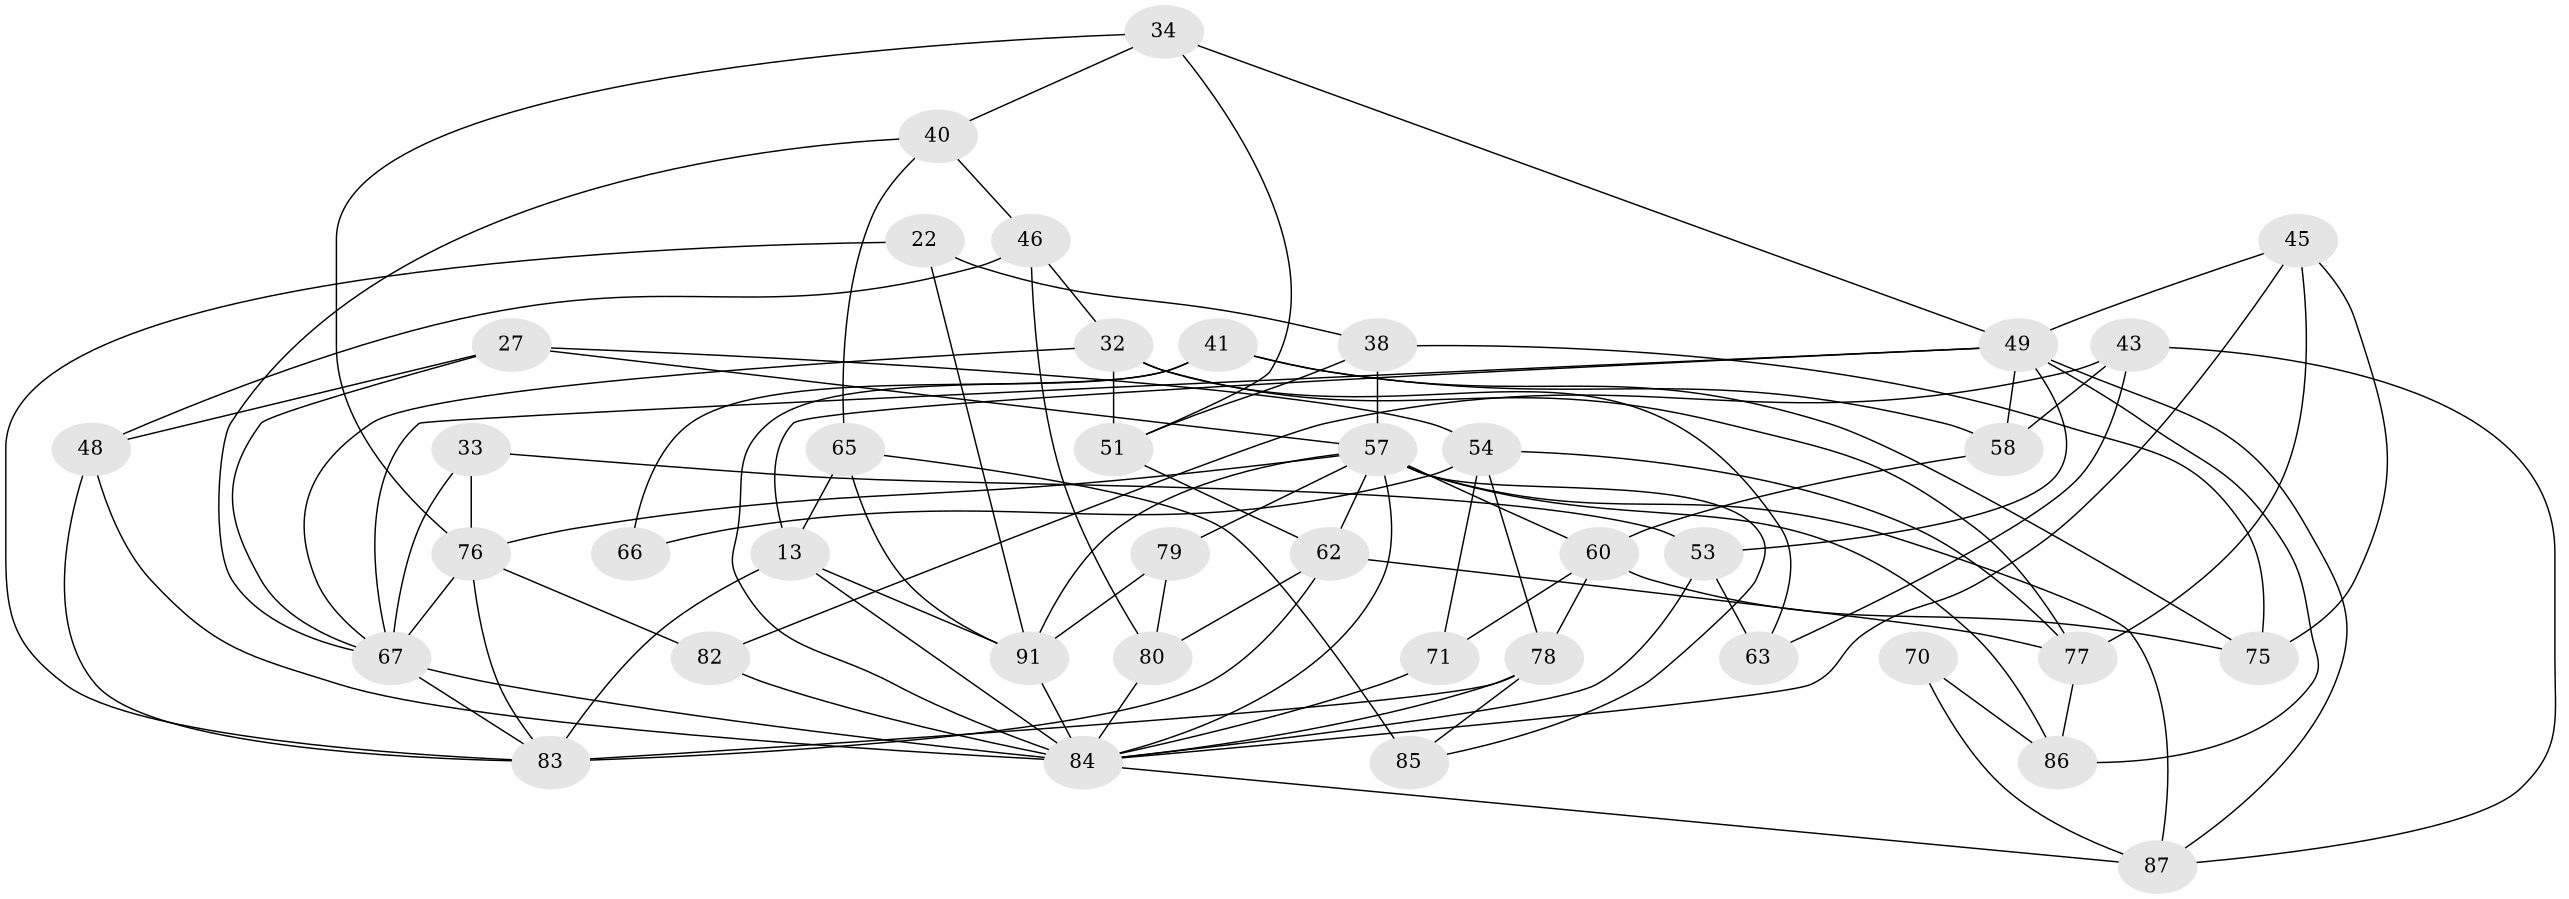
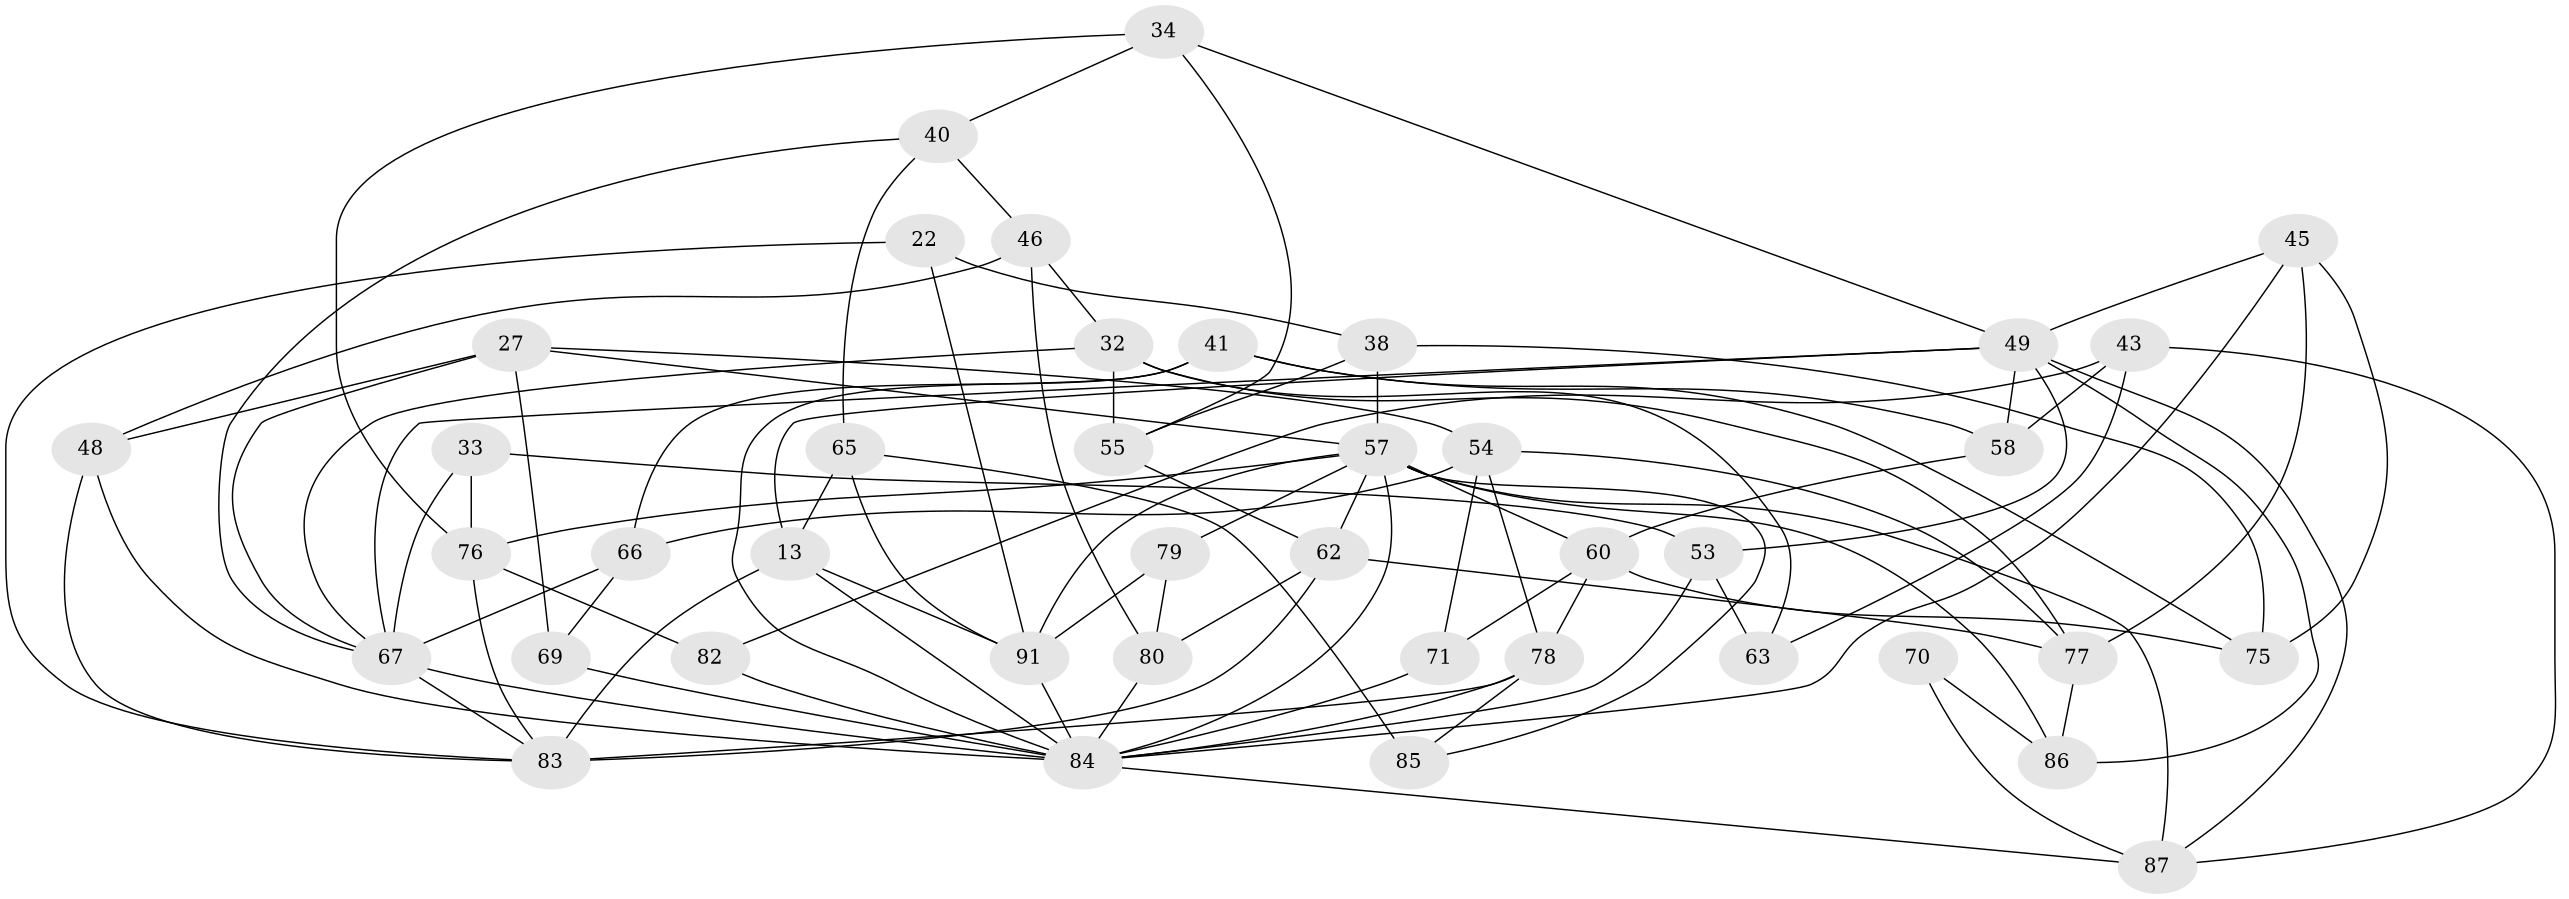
(1114, 450) -> (1114, 450)
(431, 606) -> (511, 606)
none -> (551, 658)
